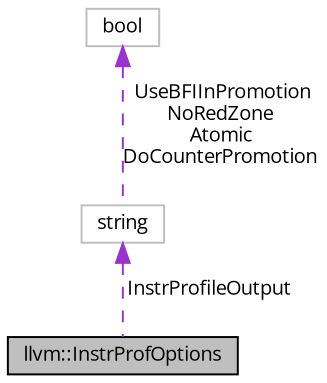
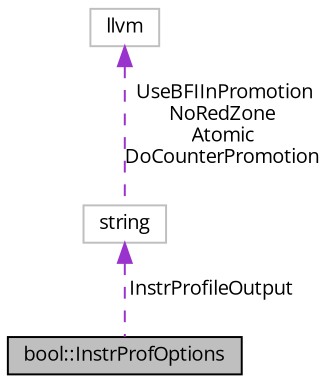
(123, 28) -> (125, 28)
(123, 356) -> (125, 356)
